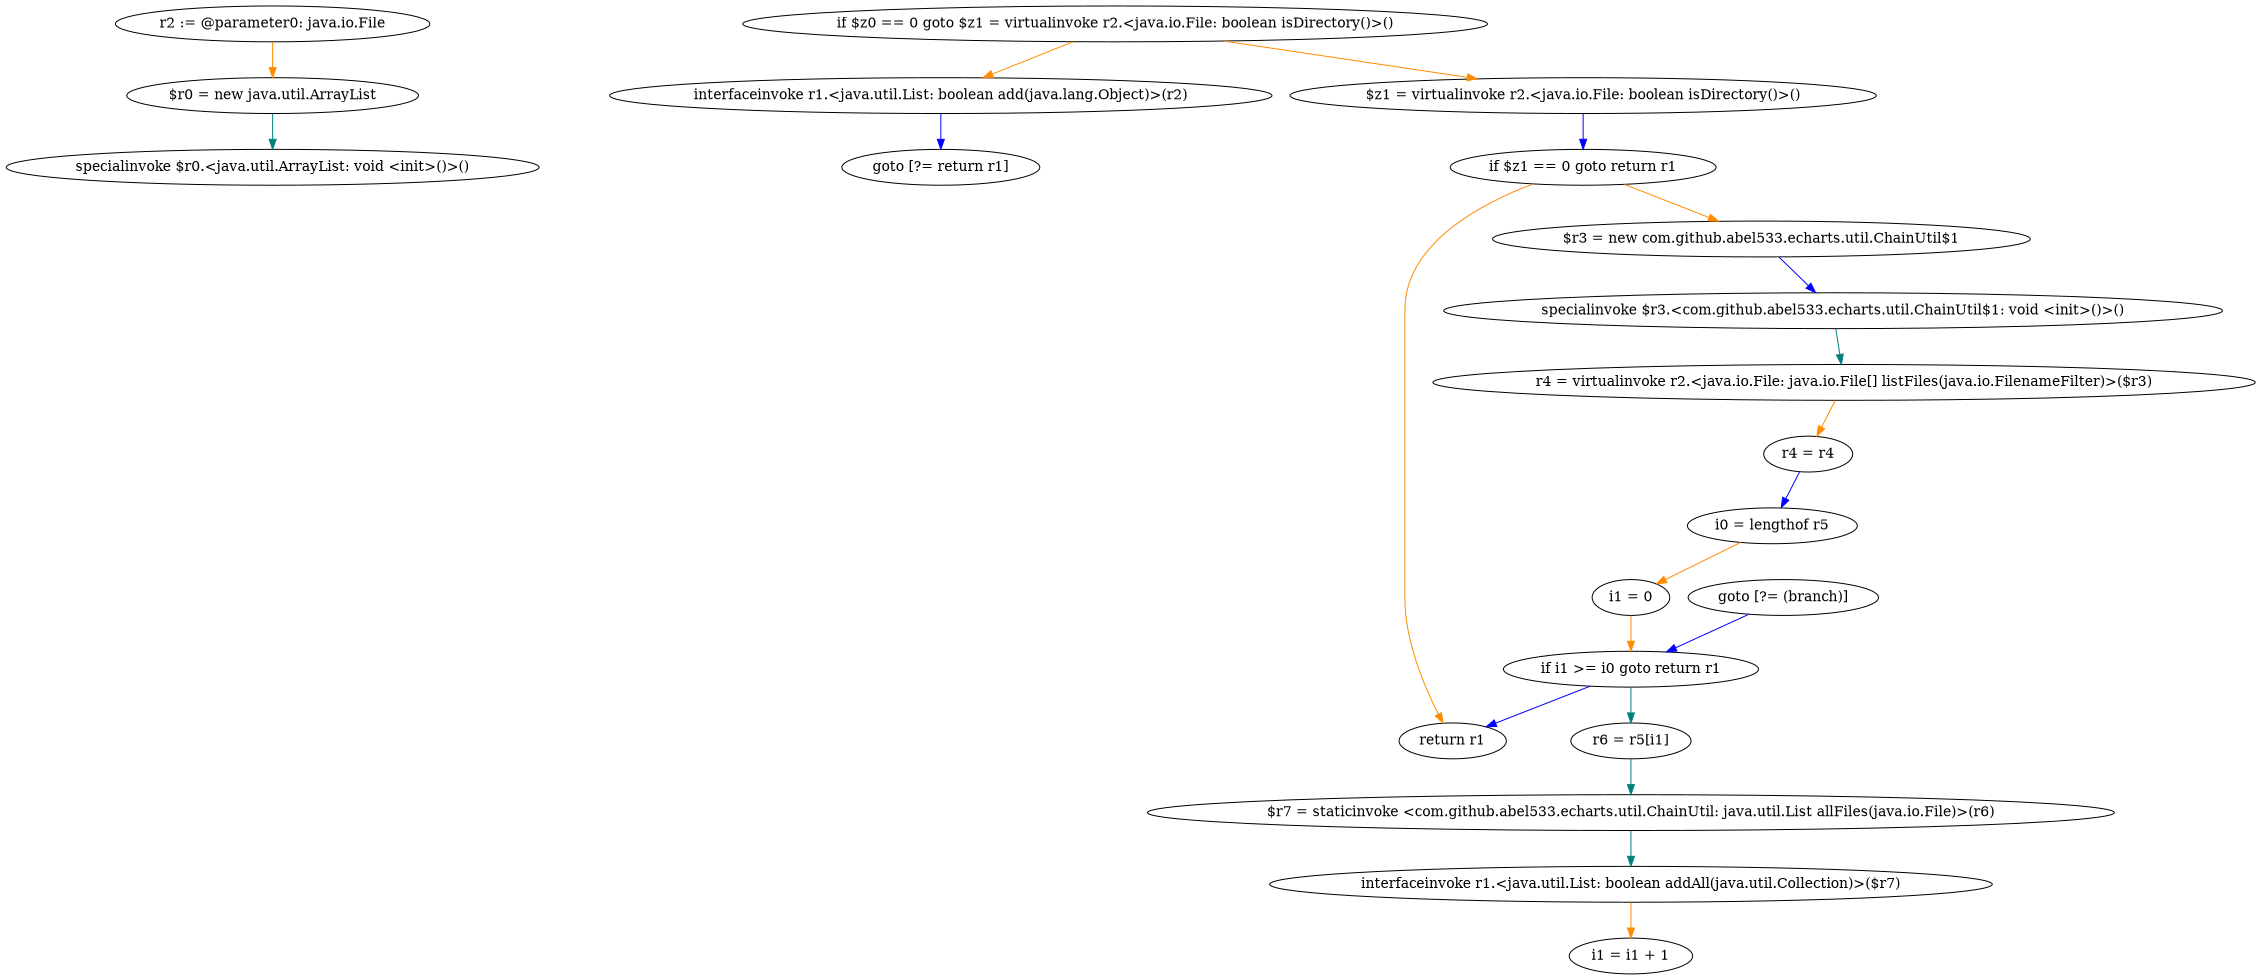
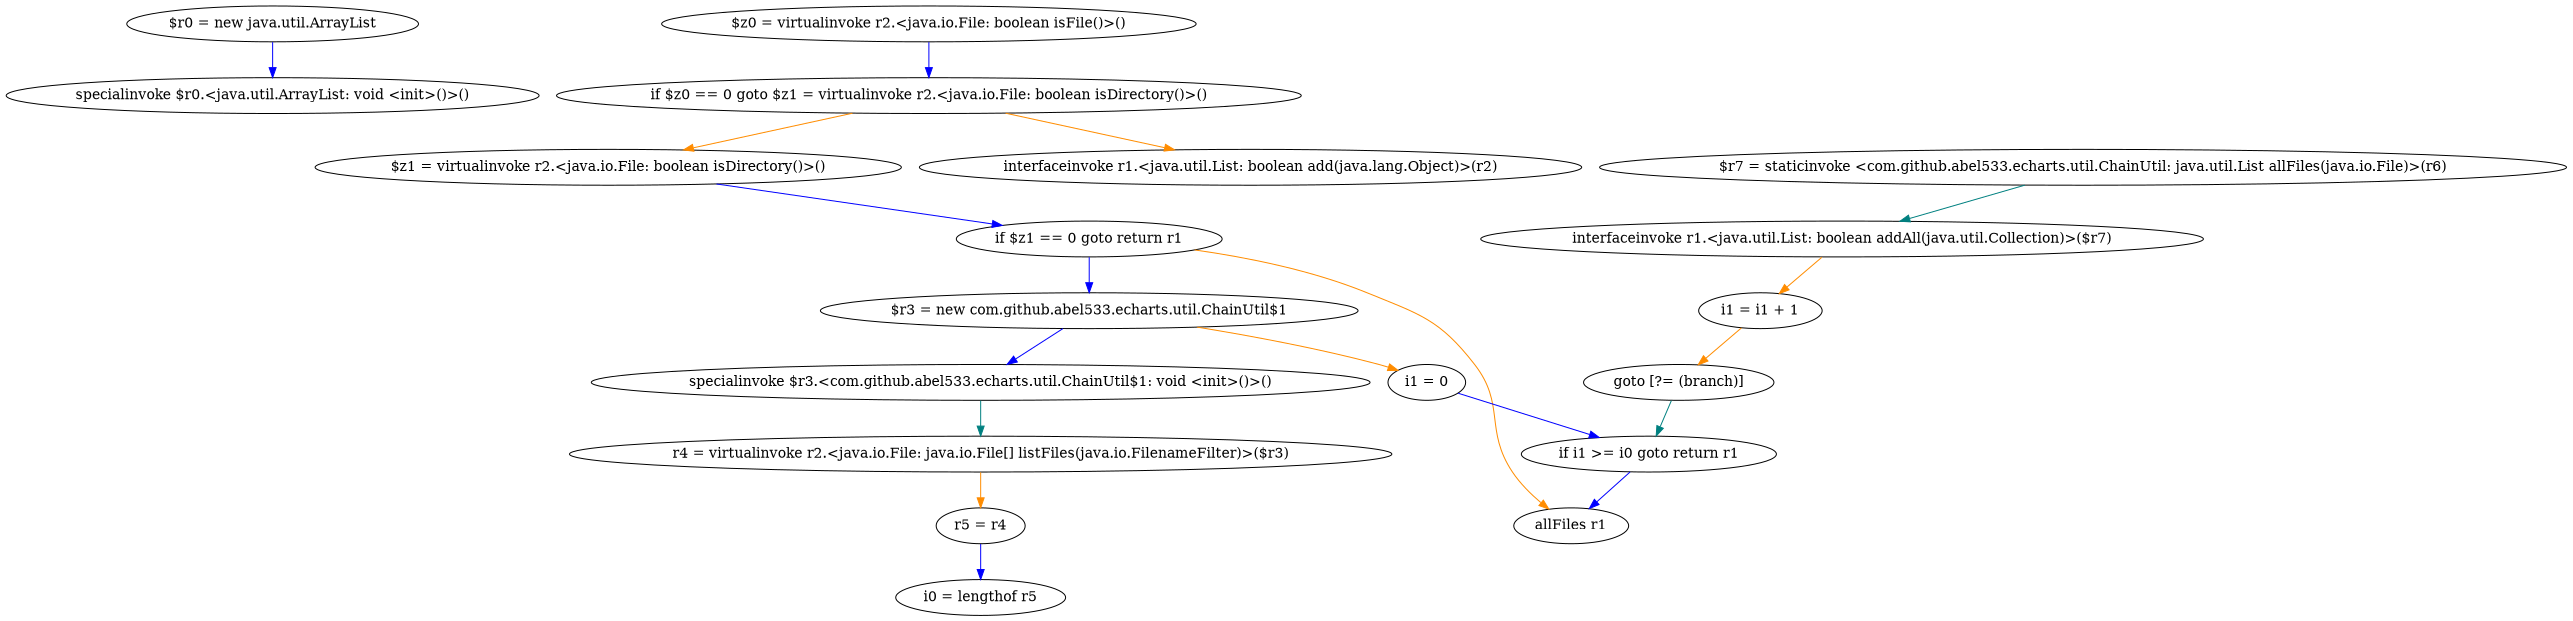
(273, 24) -> none
none -> (929, 24)
(273, 127) -> (273, 55)
(941, 167) -> none
(1667, 201) -> (1089, 270)
none -> (1724, 343)
(1808, 454) -> (981, 526)
(1703, 561) -> (1293, 345)
(1631, 628) -> (1524, 414)
(1712, 631) -> (1666, 414)
(1453, 741) -> (1571, 526)
(1631, 741) -> none
